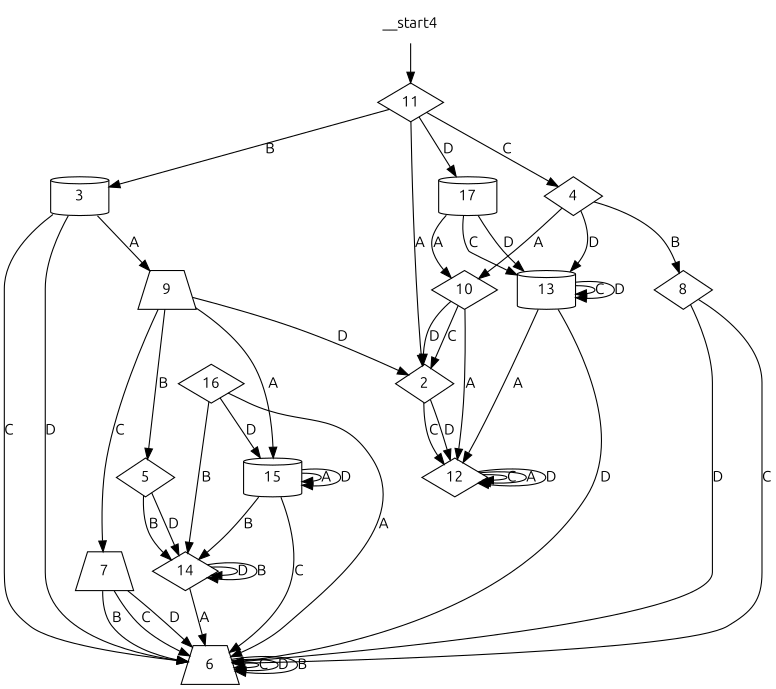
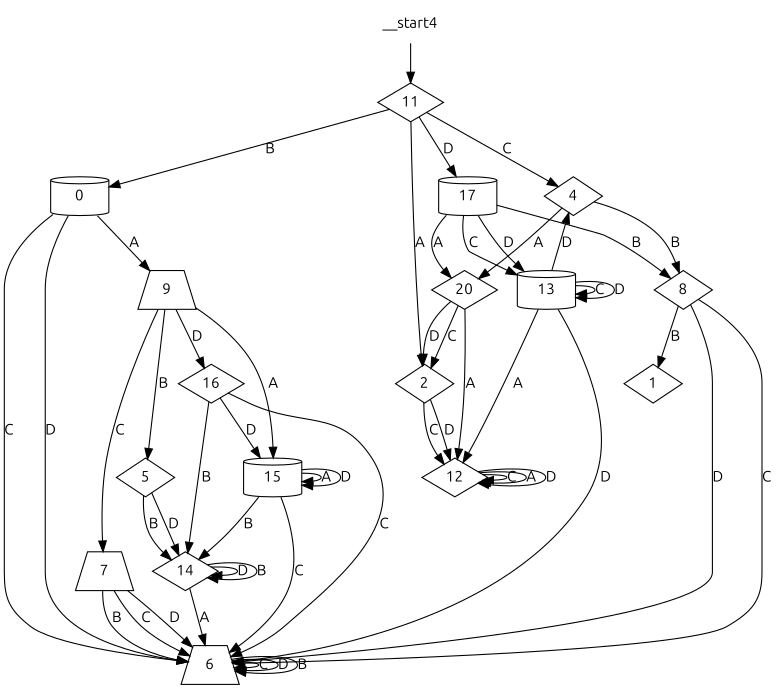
(80, 196) -> (80, 196)
none -> (583, 229)
(588, 238) -> (559, 247)
(465, 290) -> (465, 290)
(297, 329) -> (188, 334)
none -> (653, 384)
(384, 524) -> (384, 524)
